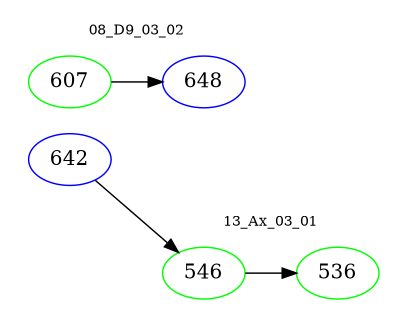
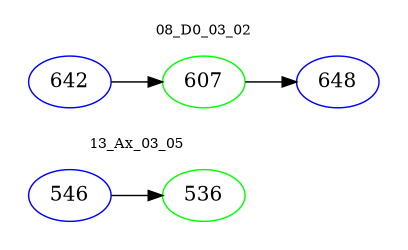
(137, 31) -> (204, 31)
(131, 212) -> (130, 82)
(271, 222) -> (137, 144)
(204, 273) -> (70, 196)
